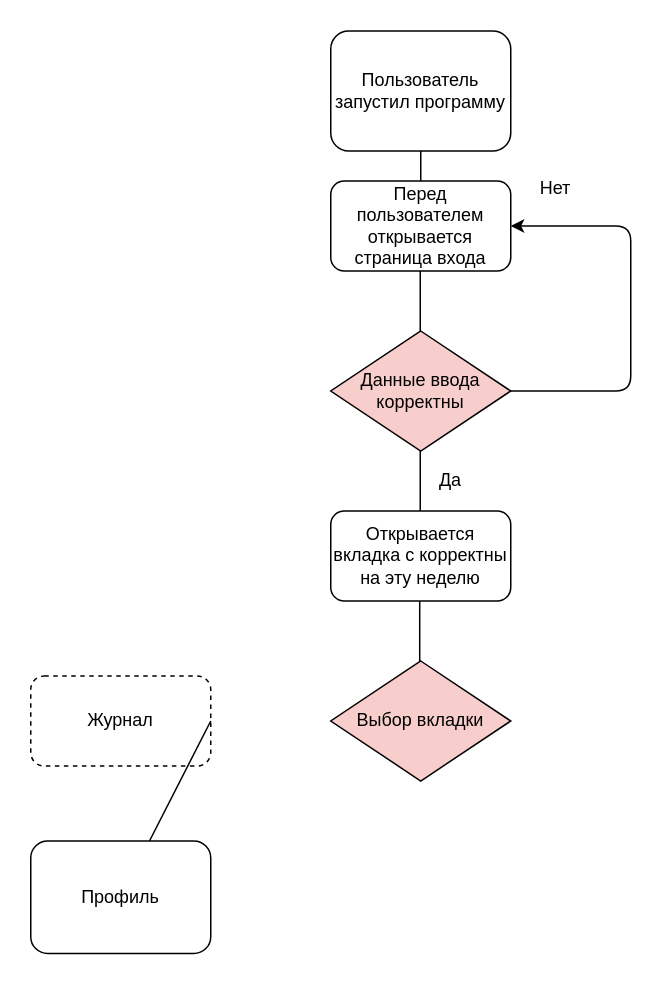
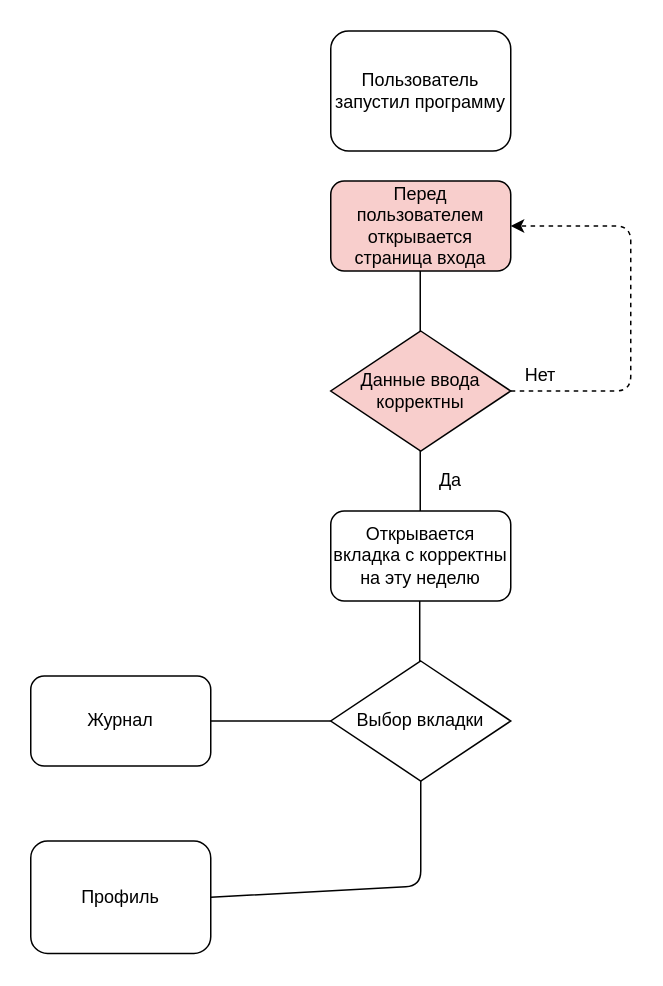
(421, 166) -> none
(556, 188) -> (541, 376)
(421, 226) -> (421, 226)
(631, 315) -> (631, 315)
(121, 721) -> (121, 721)
(421, 721) -> (421, 721)
(180, 781) -> (271, 721)
none -> (363, 889)
